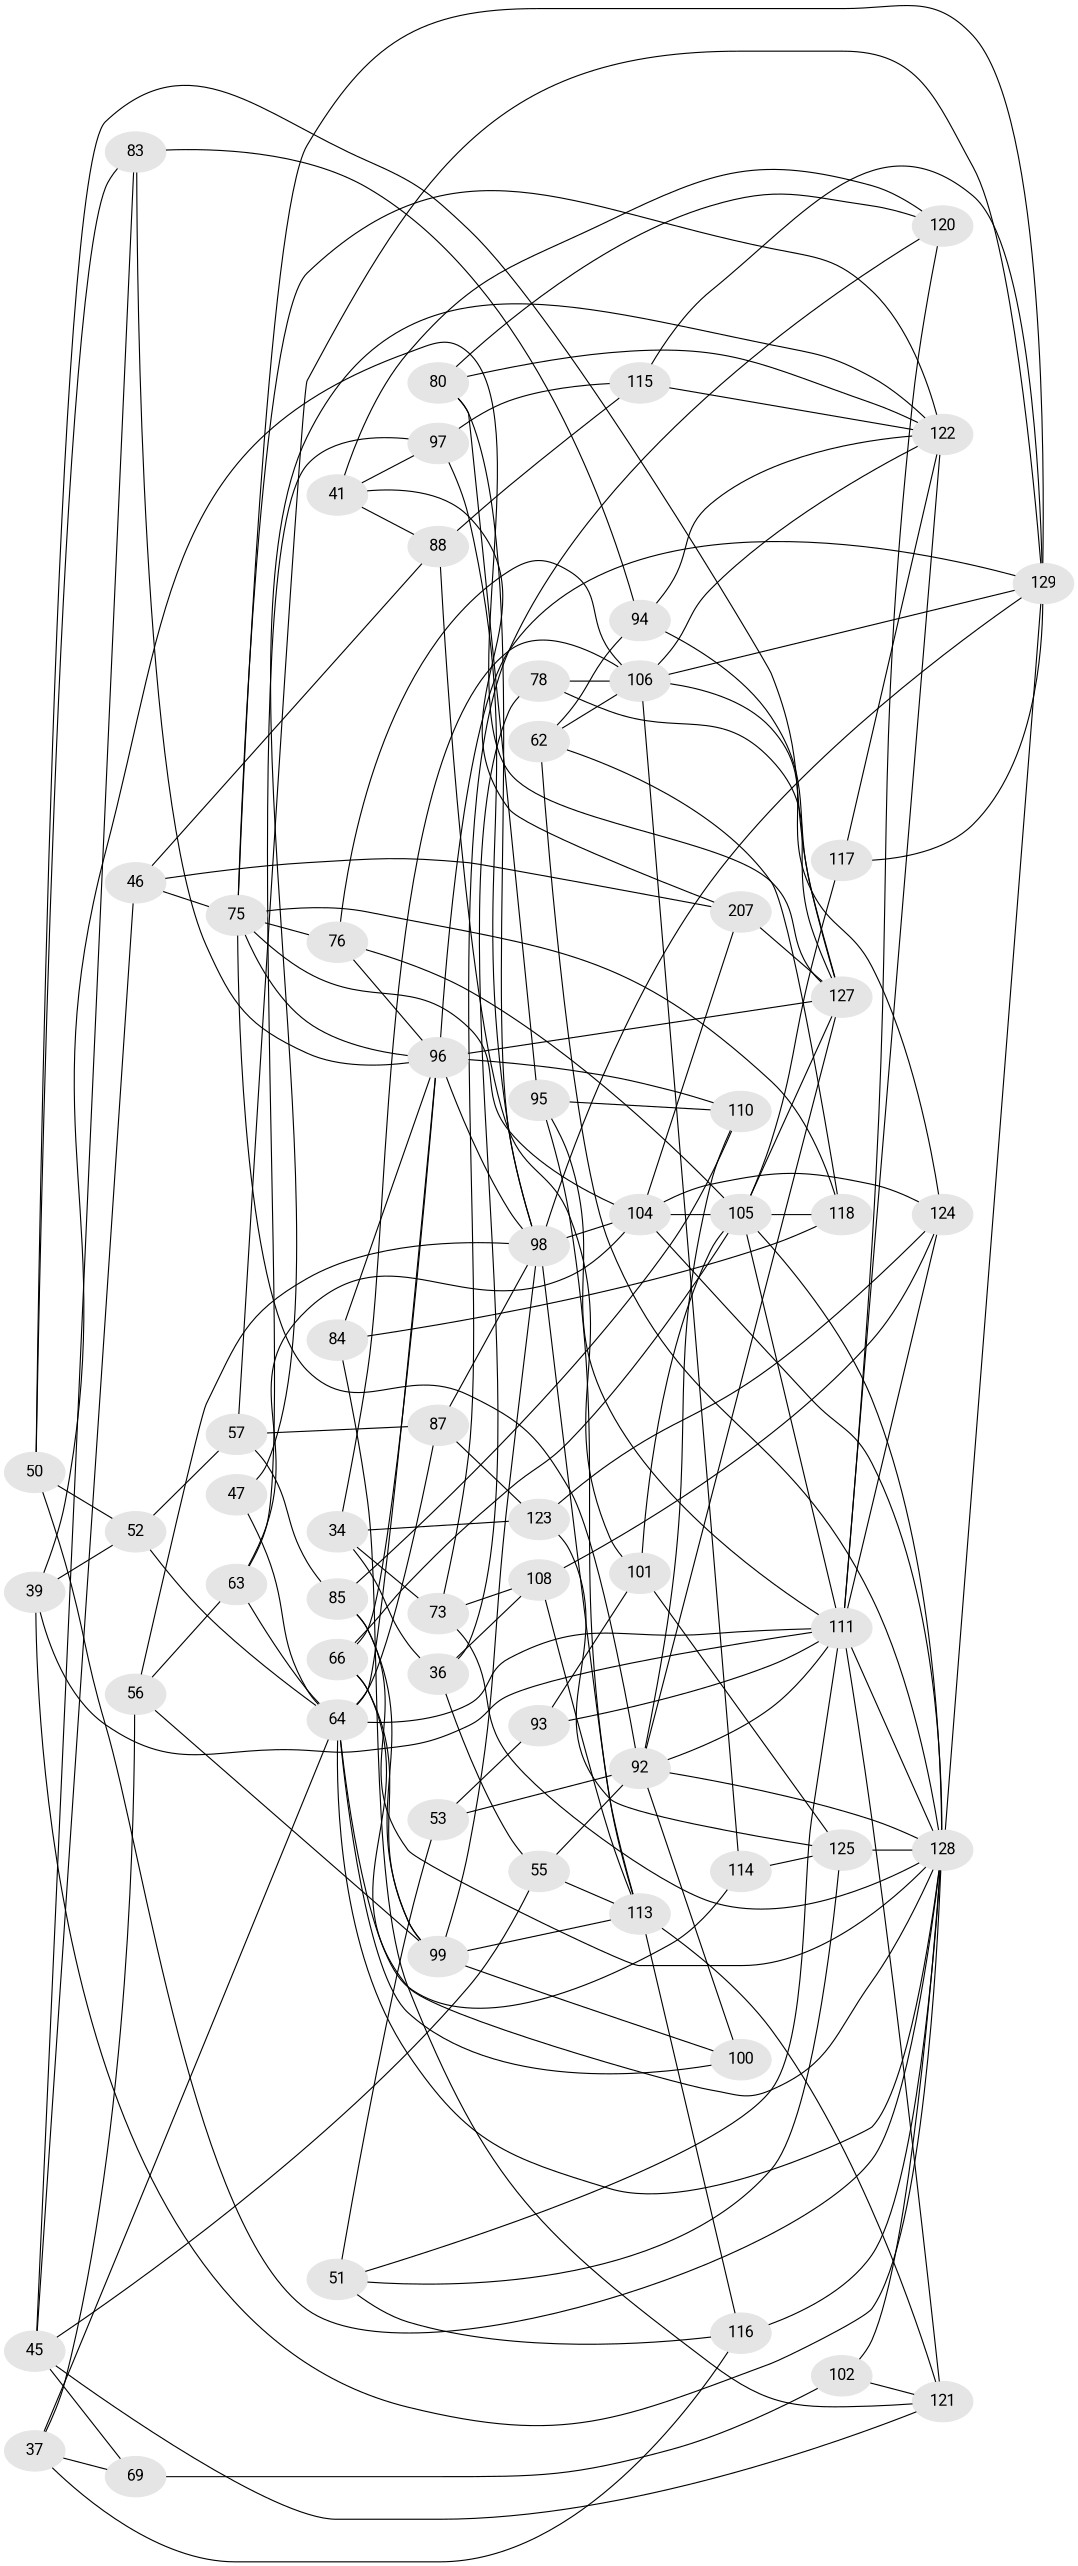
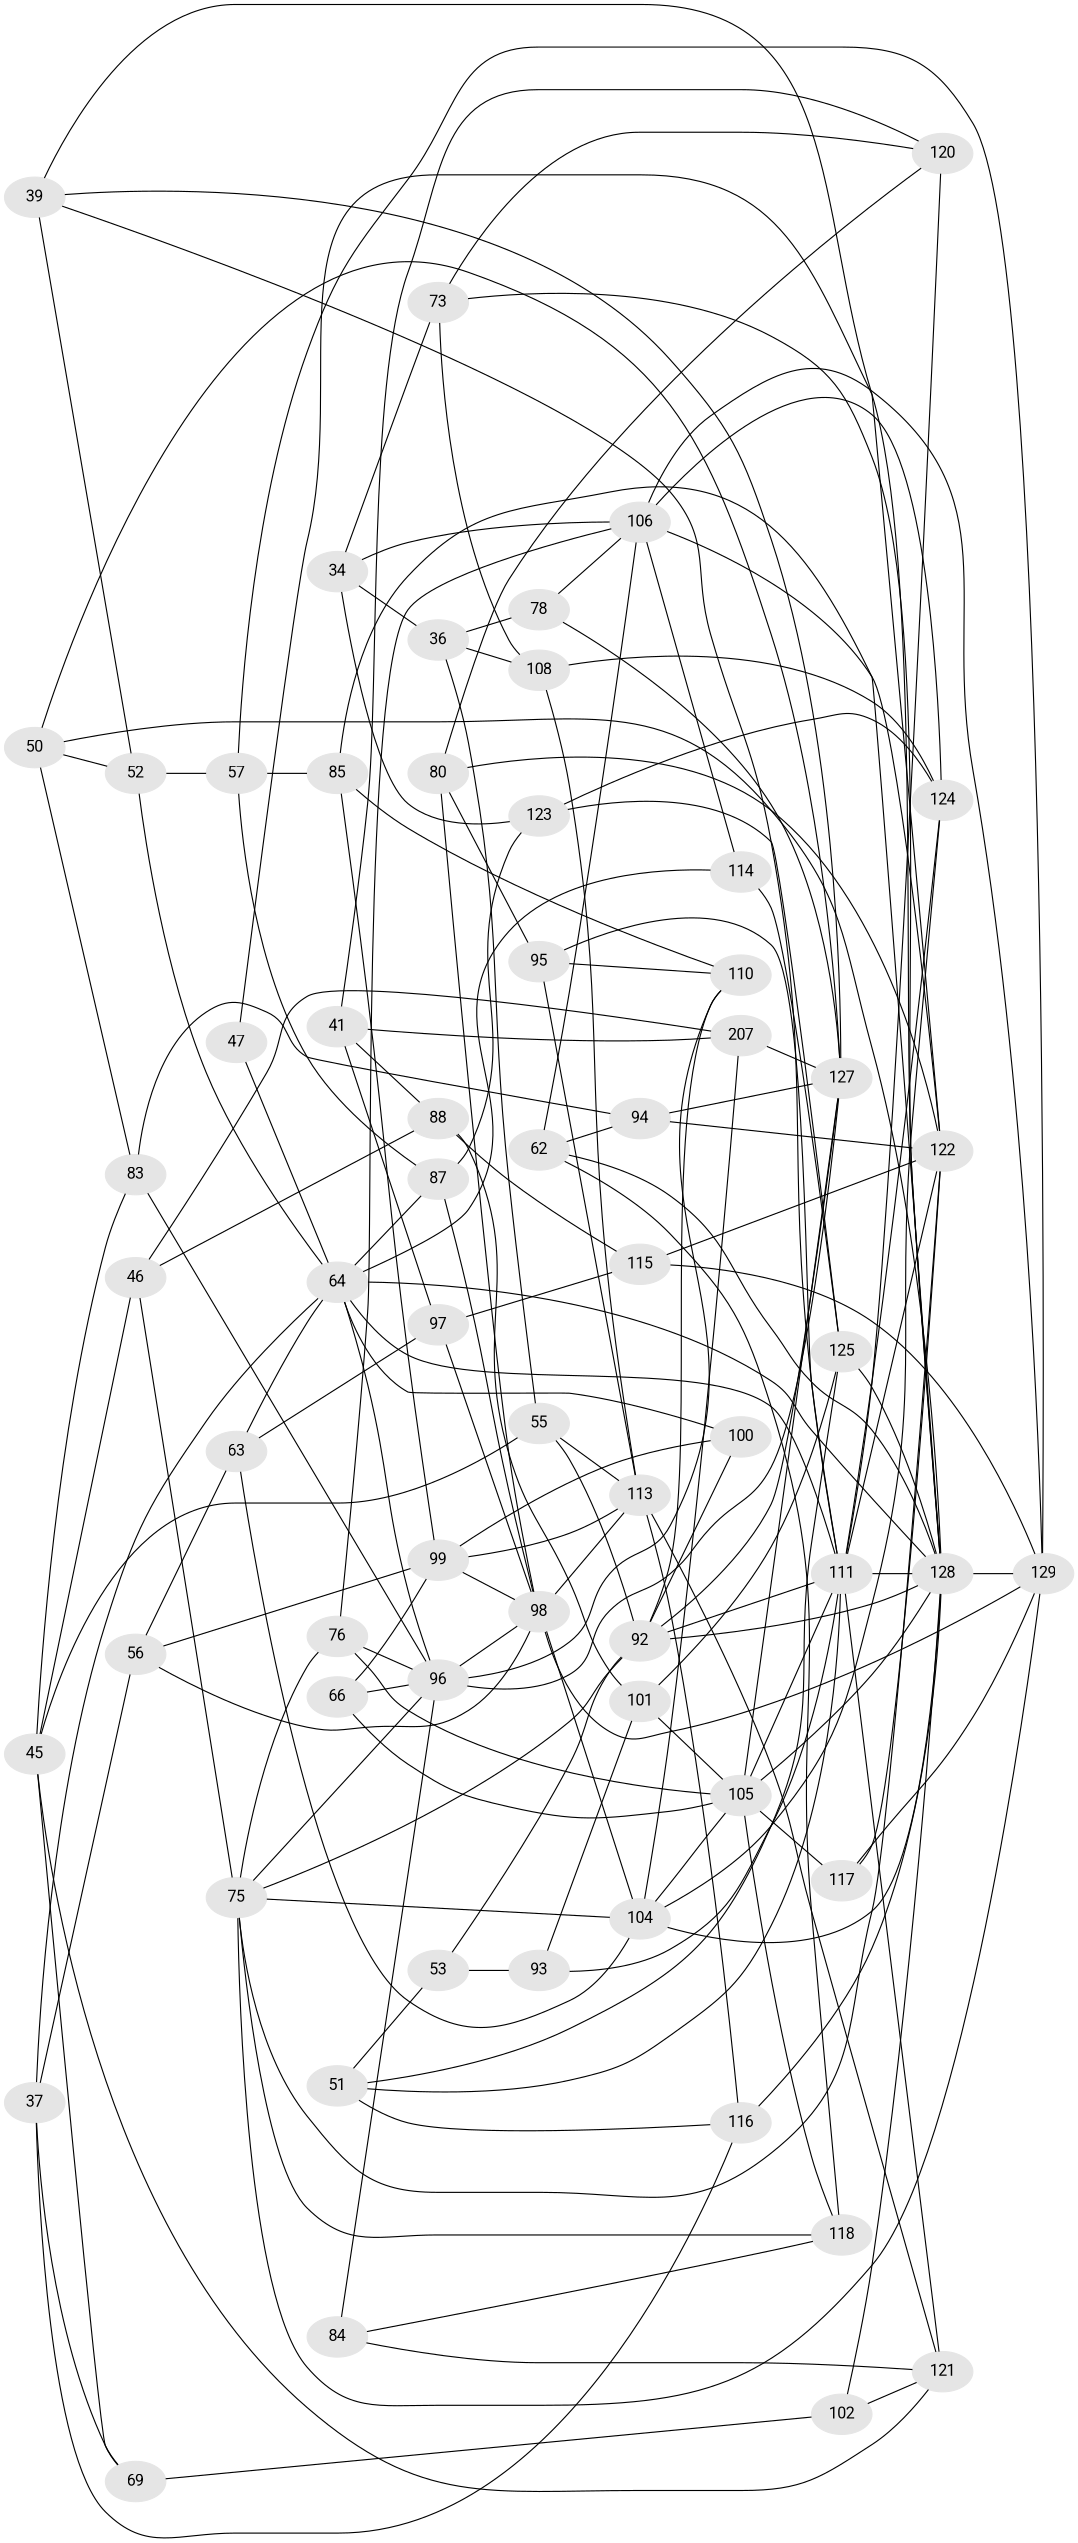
(561, 598) -> none
(563, 2049) -> none
